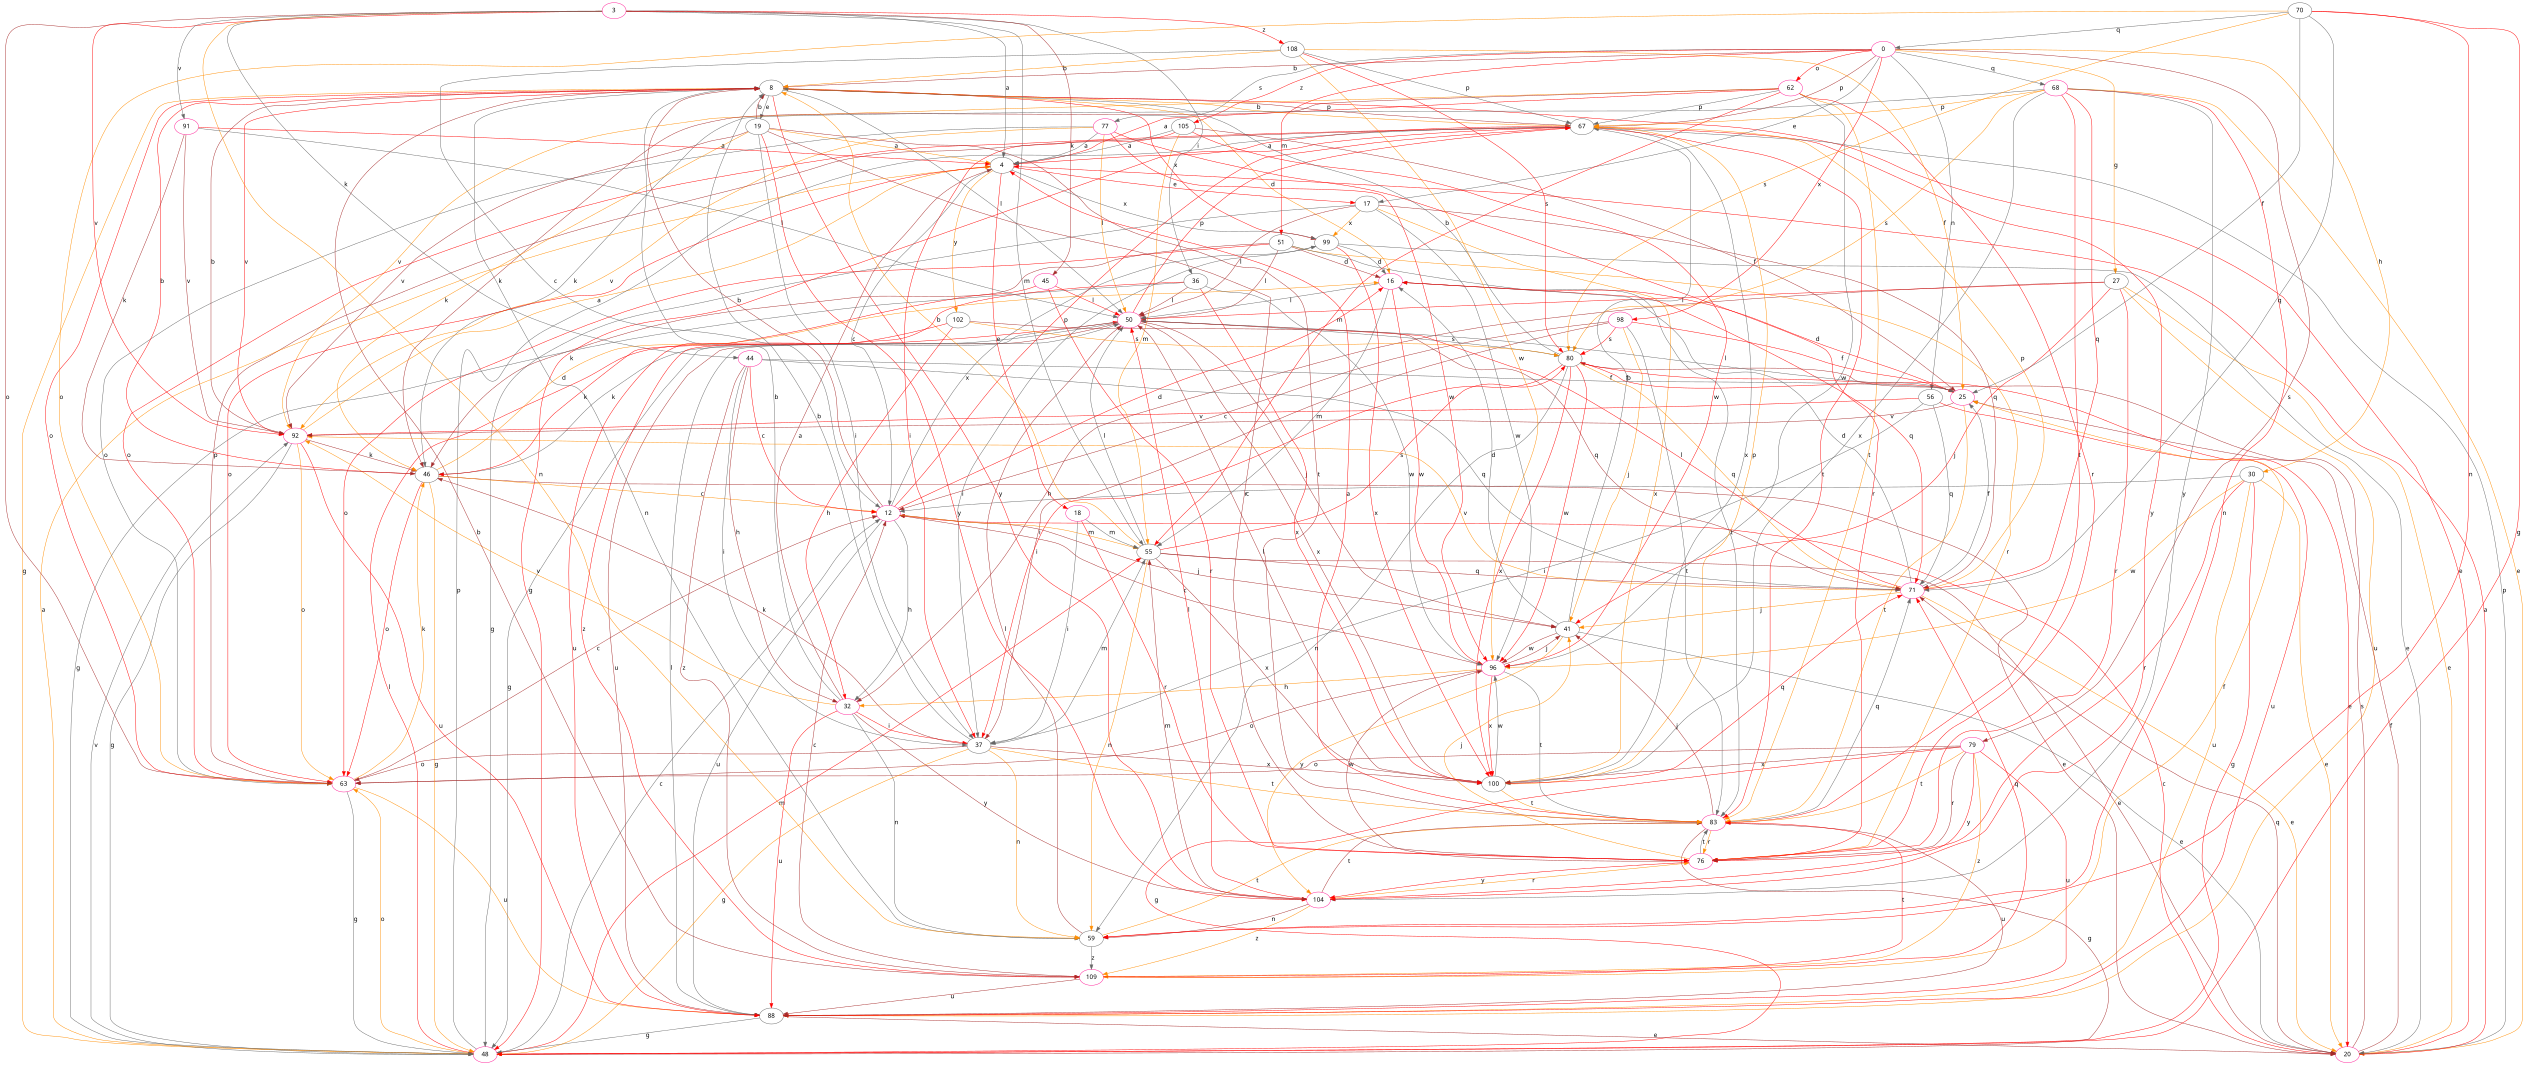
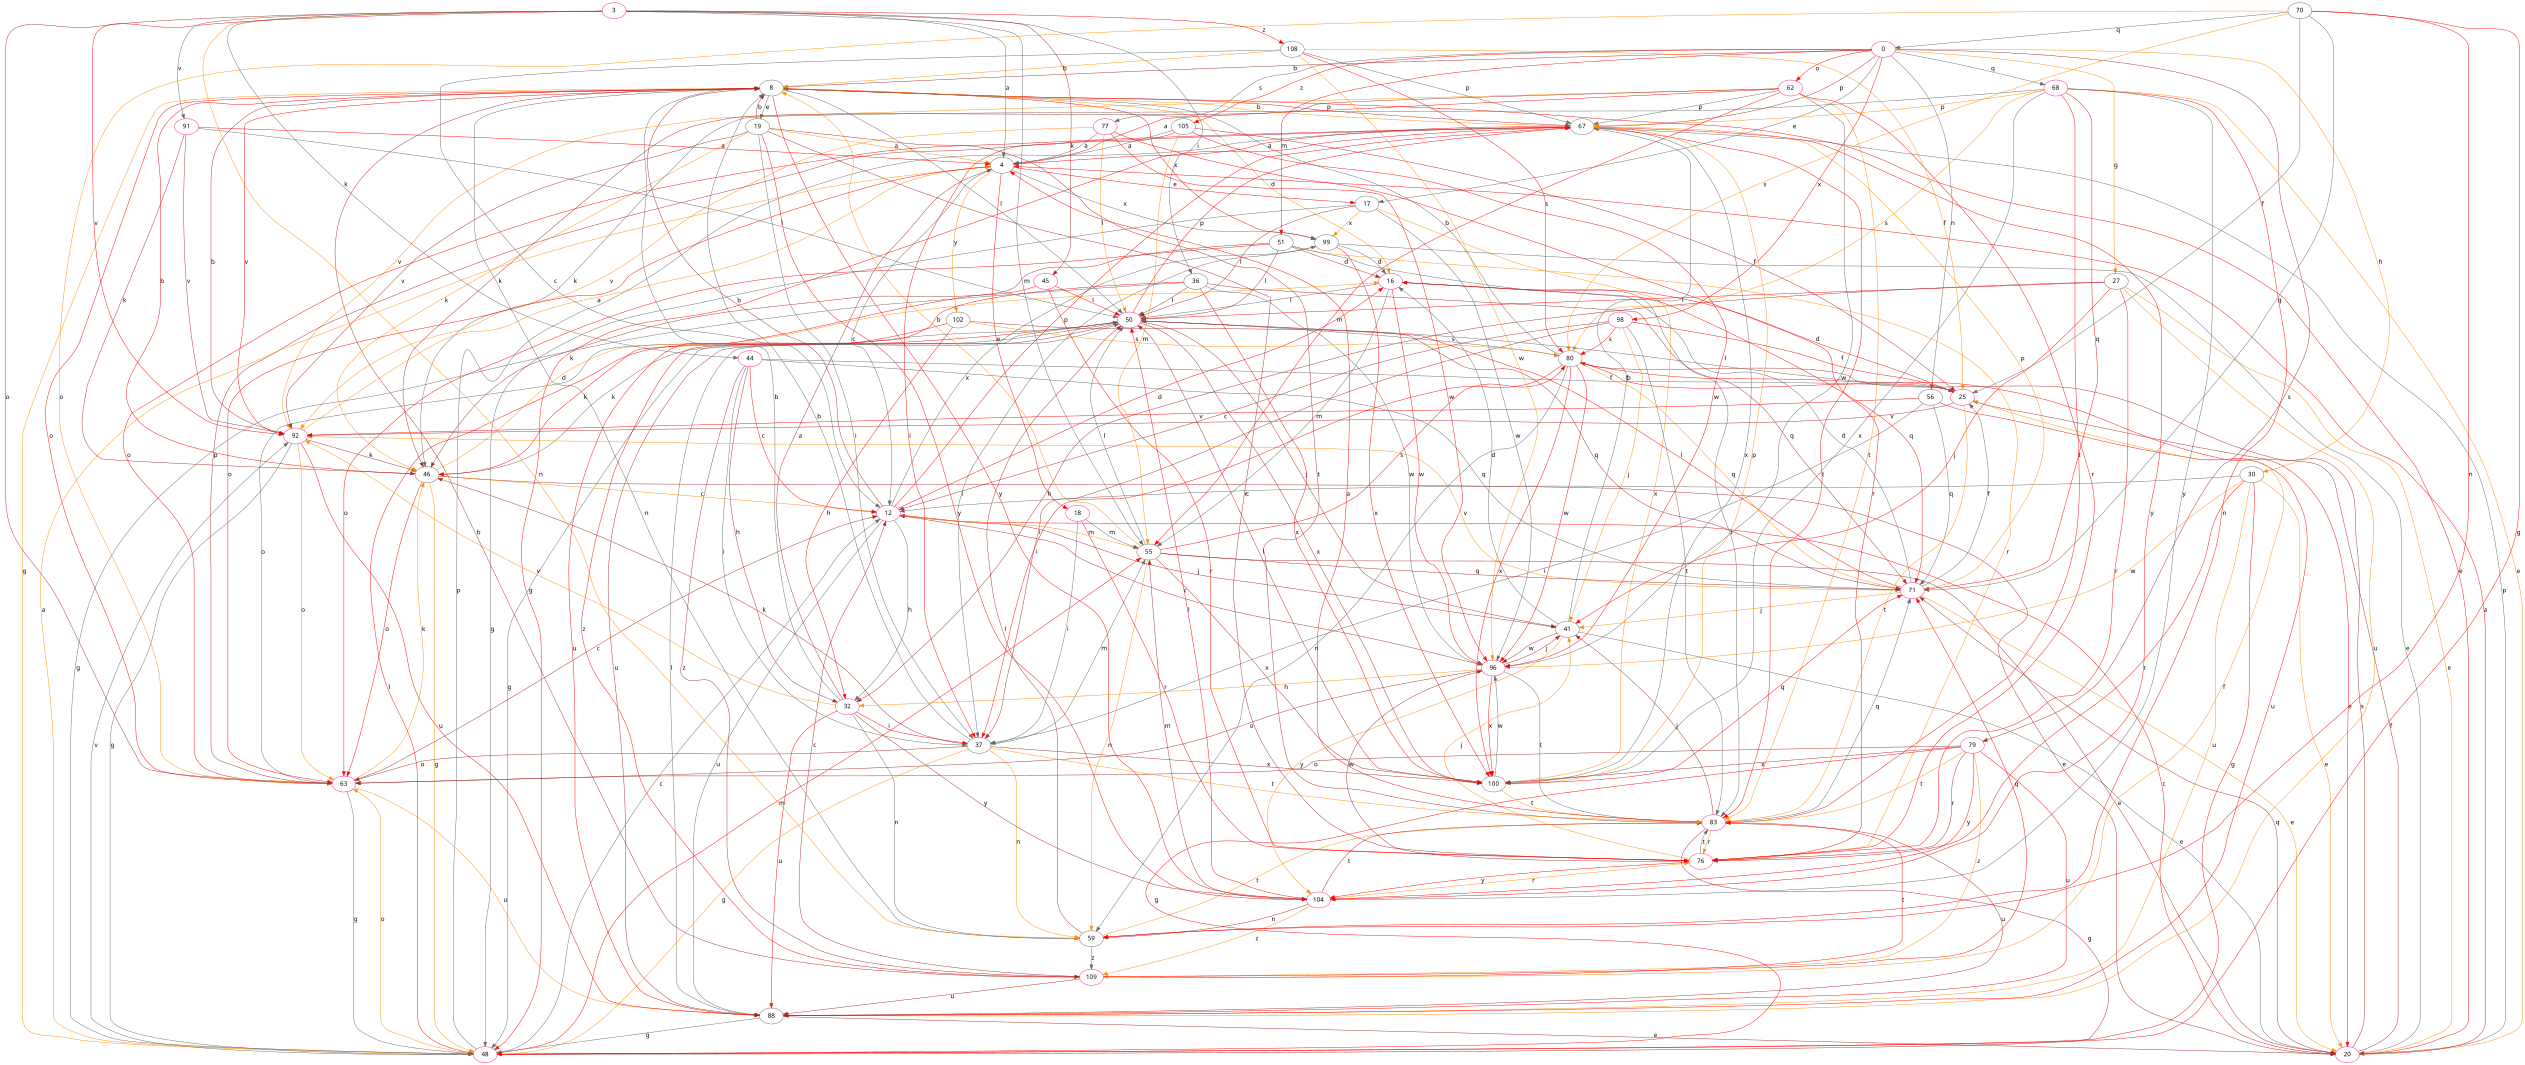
(309, 262) -> (532, 388)
(1820, 272) -> (1594, 309)
